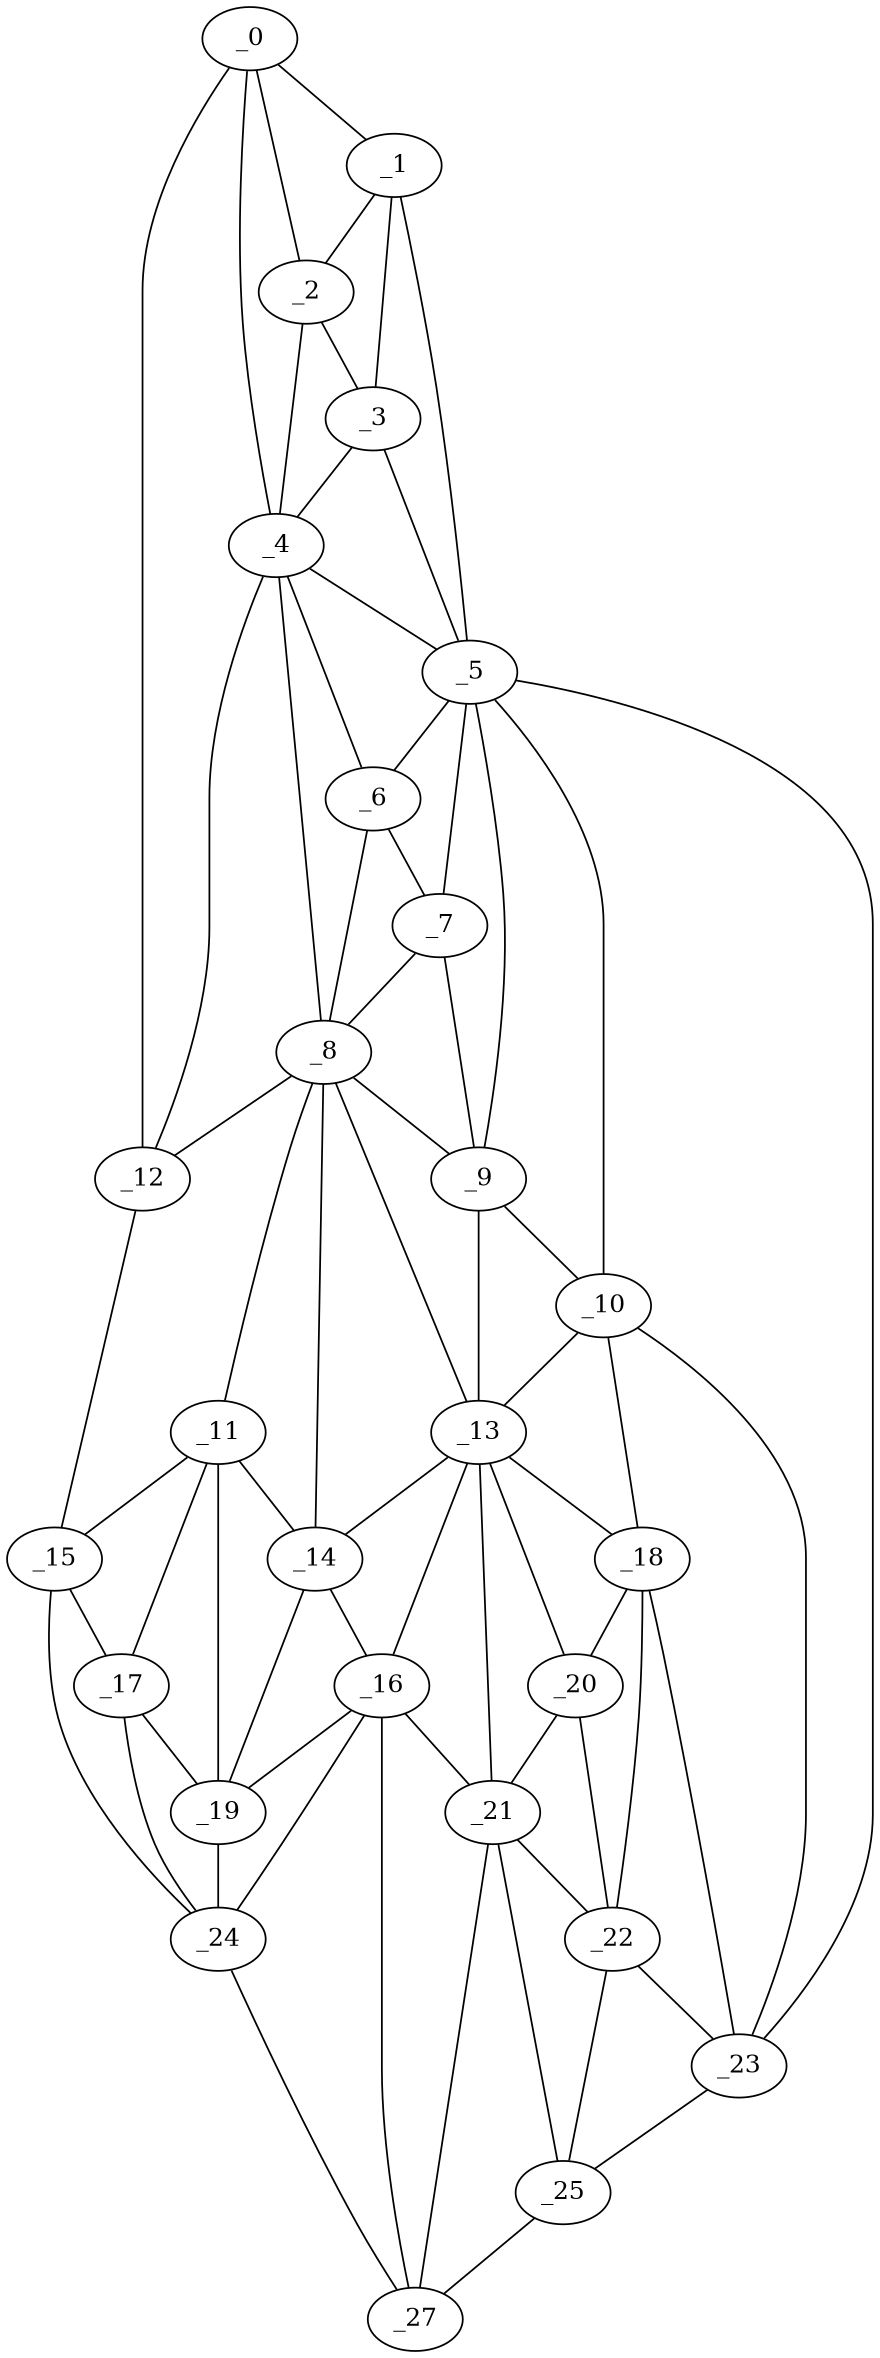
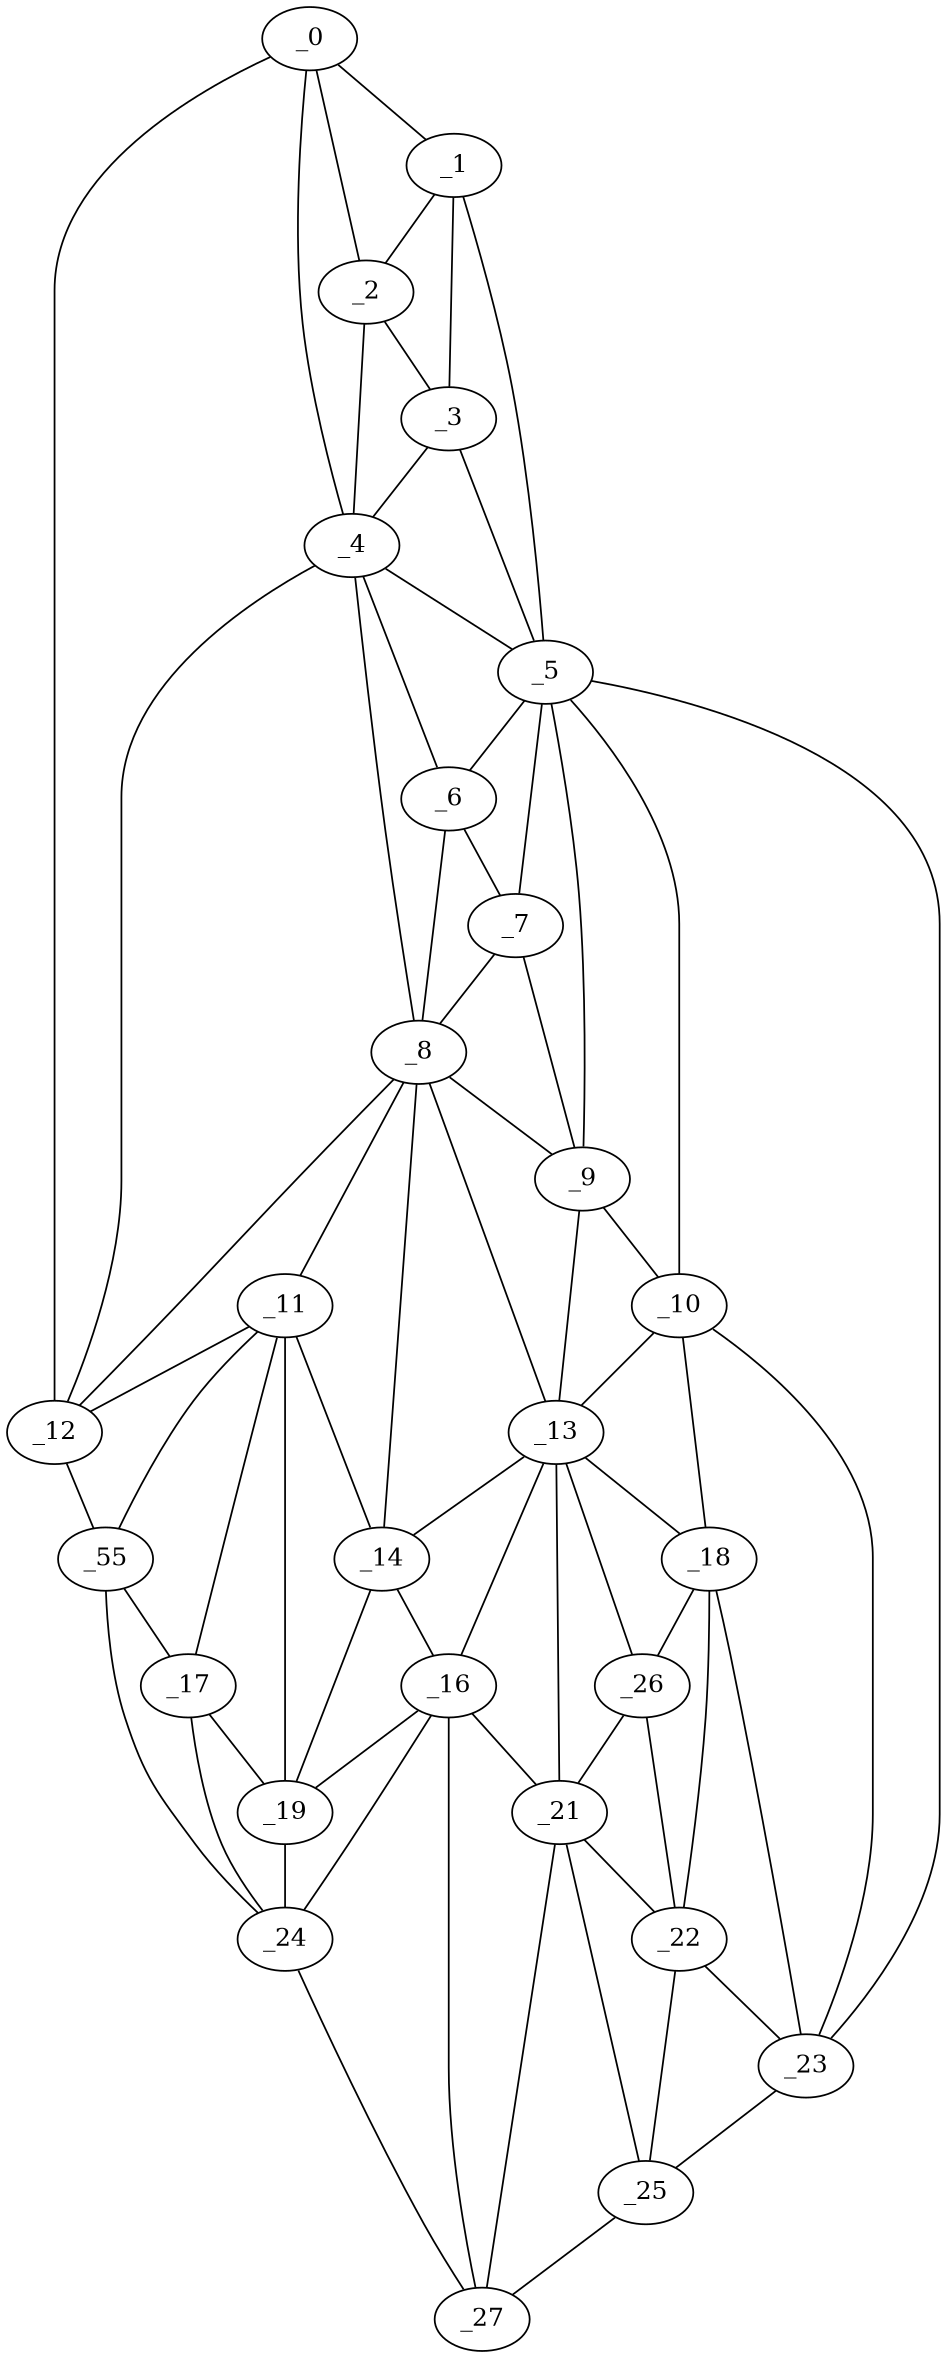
none -> (170, 1369)
(55, 1559) -> (106, 1559)
(575, 1686) -> (642, 1686)
